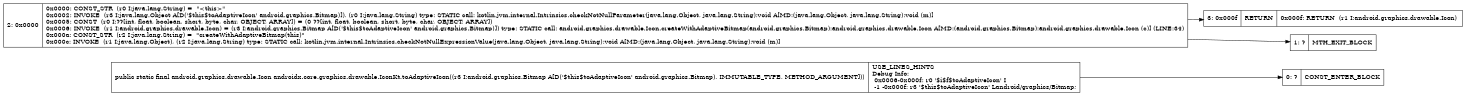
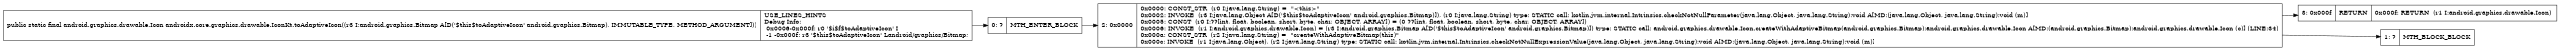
none -> (1088, 25)
(1342, 43) -> (2437, 37)
(1342, 77) -> (1044, 25)
